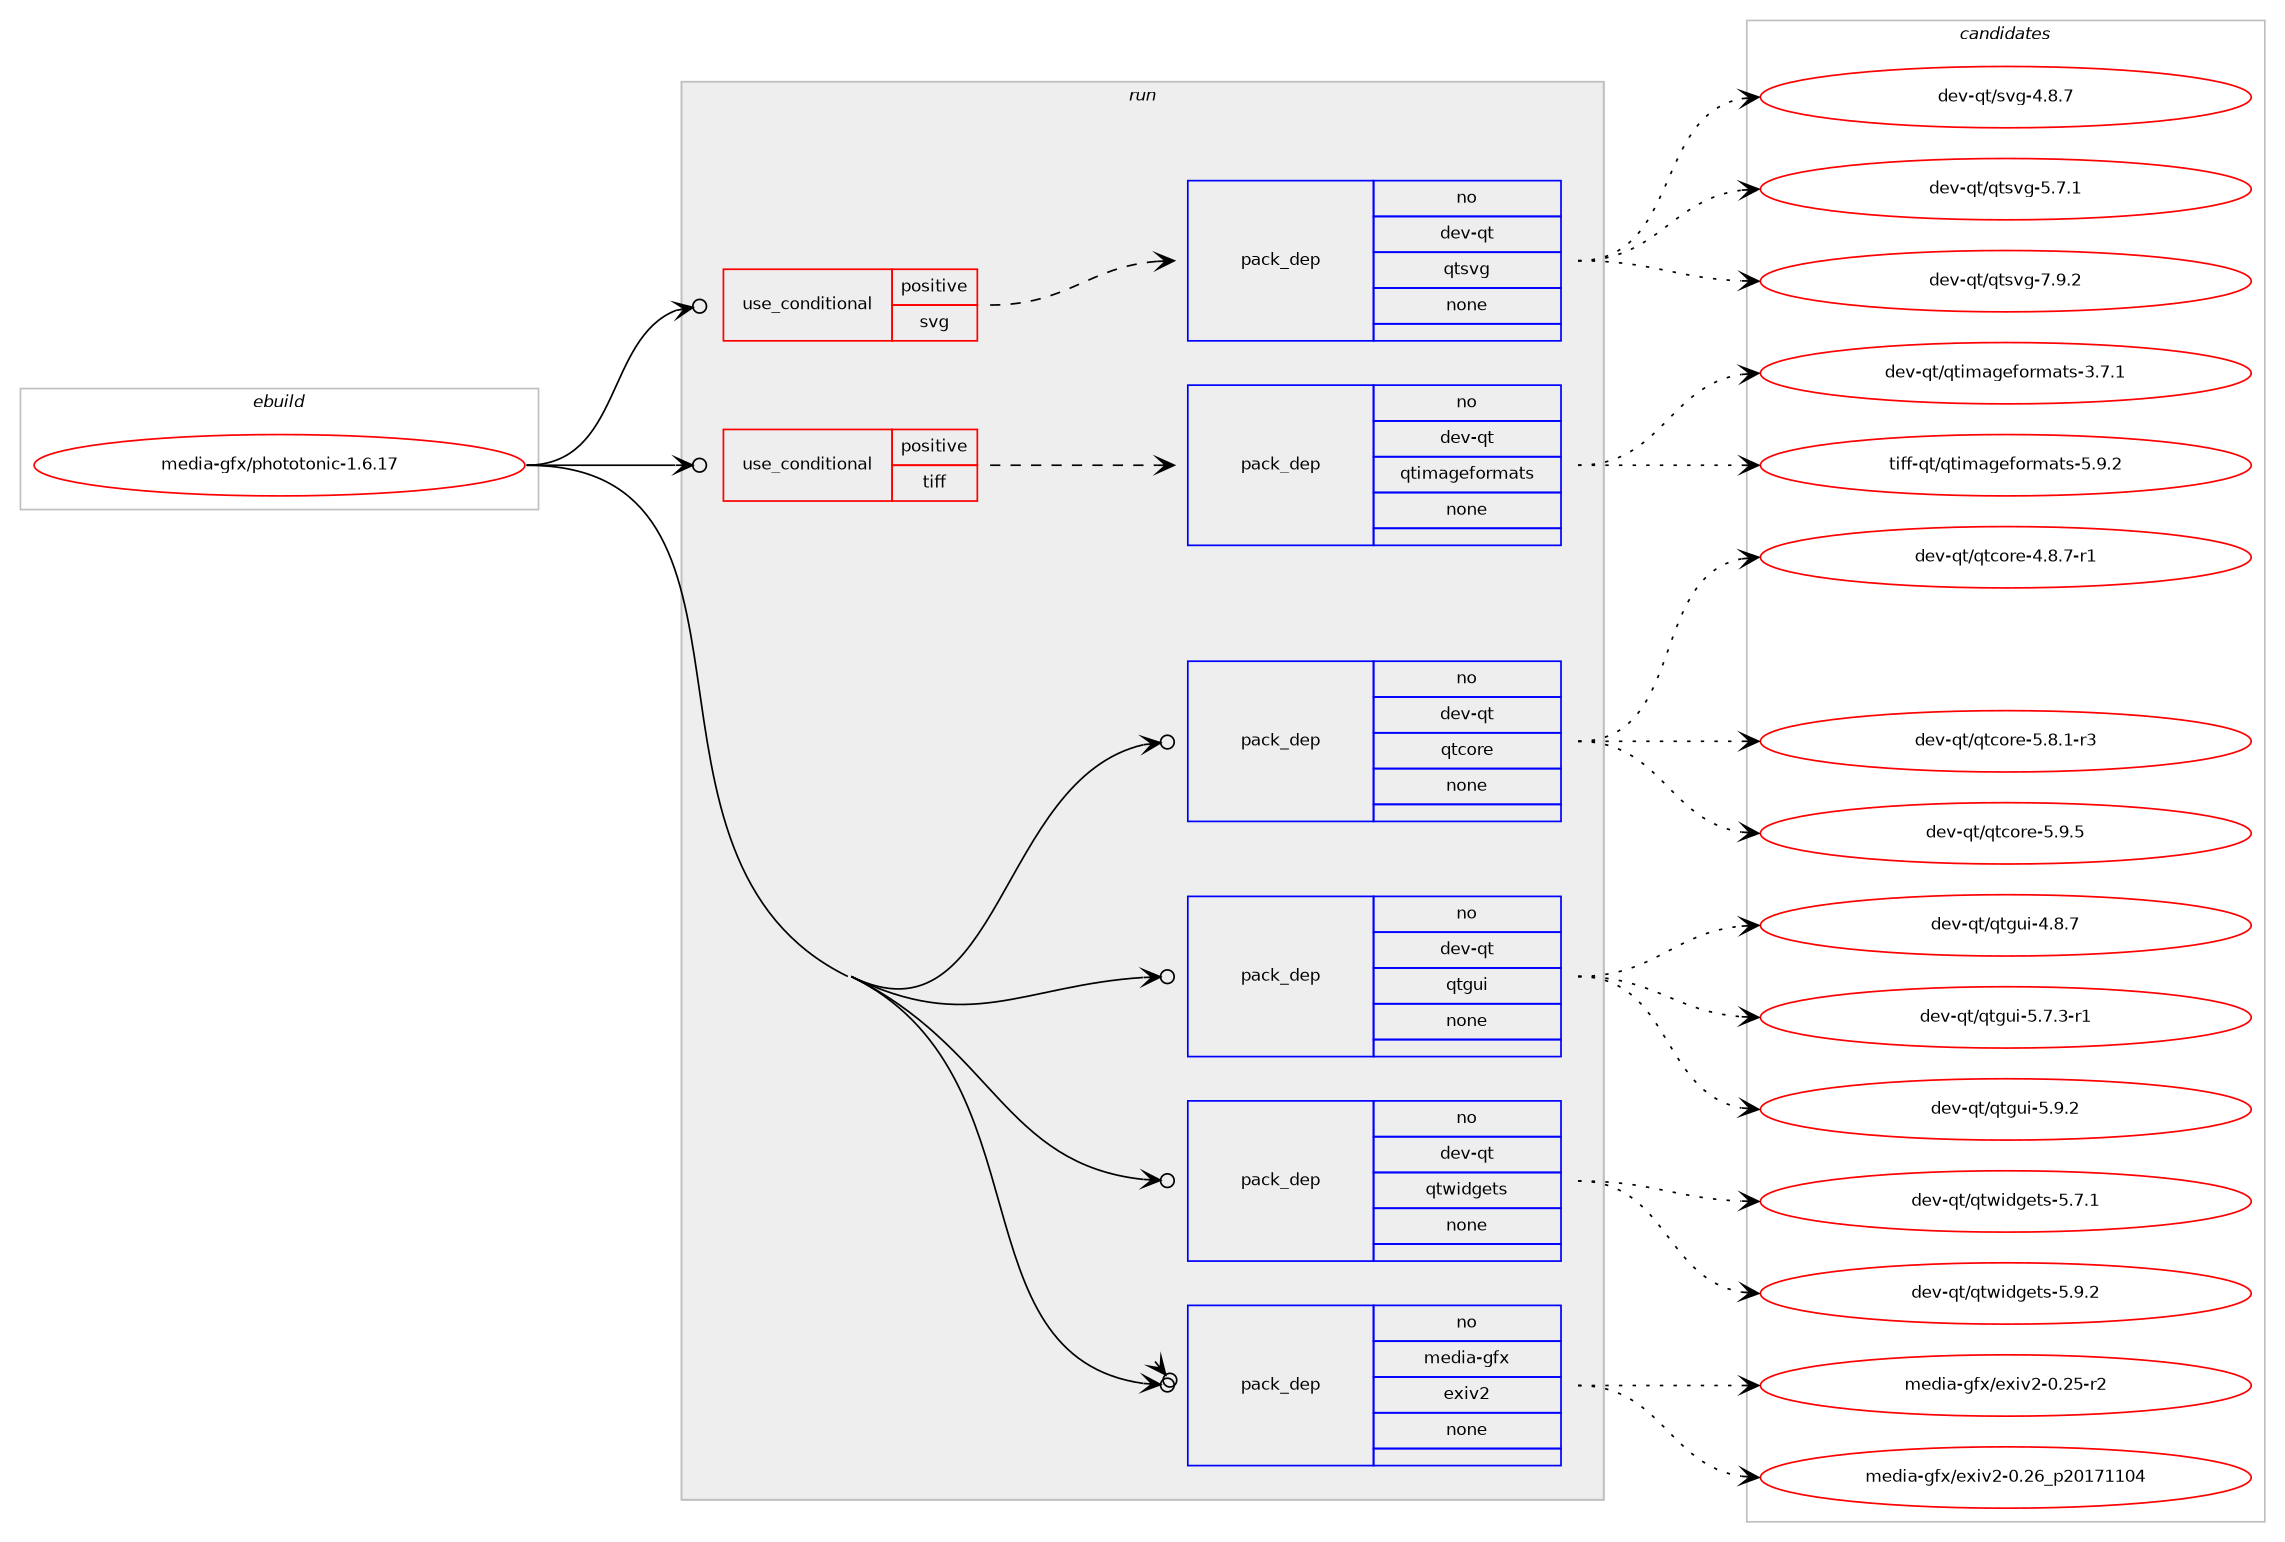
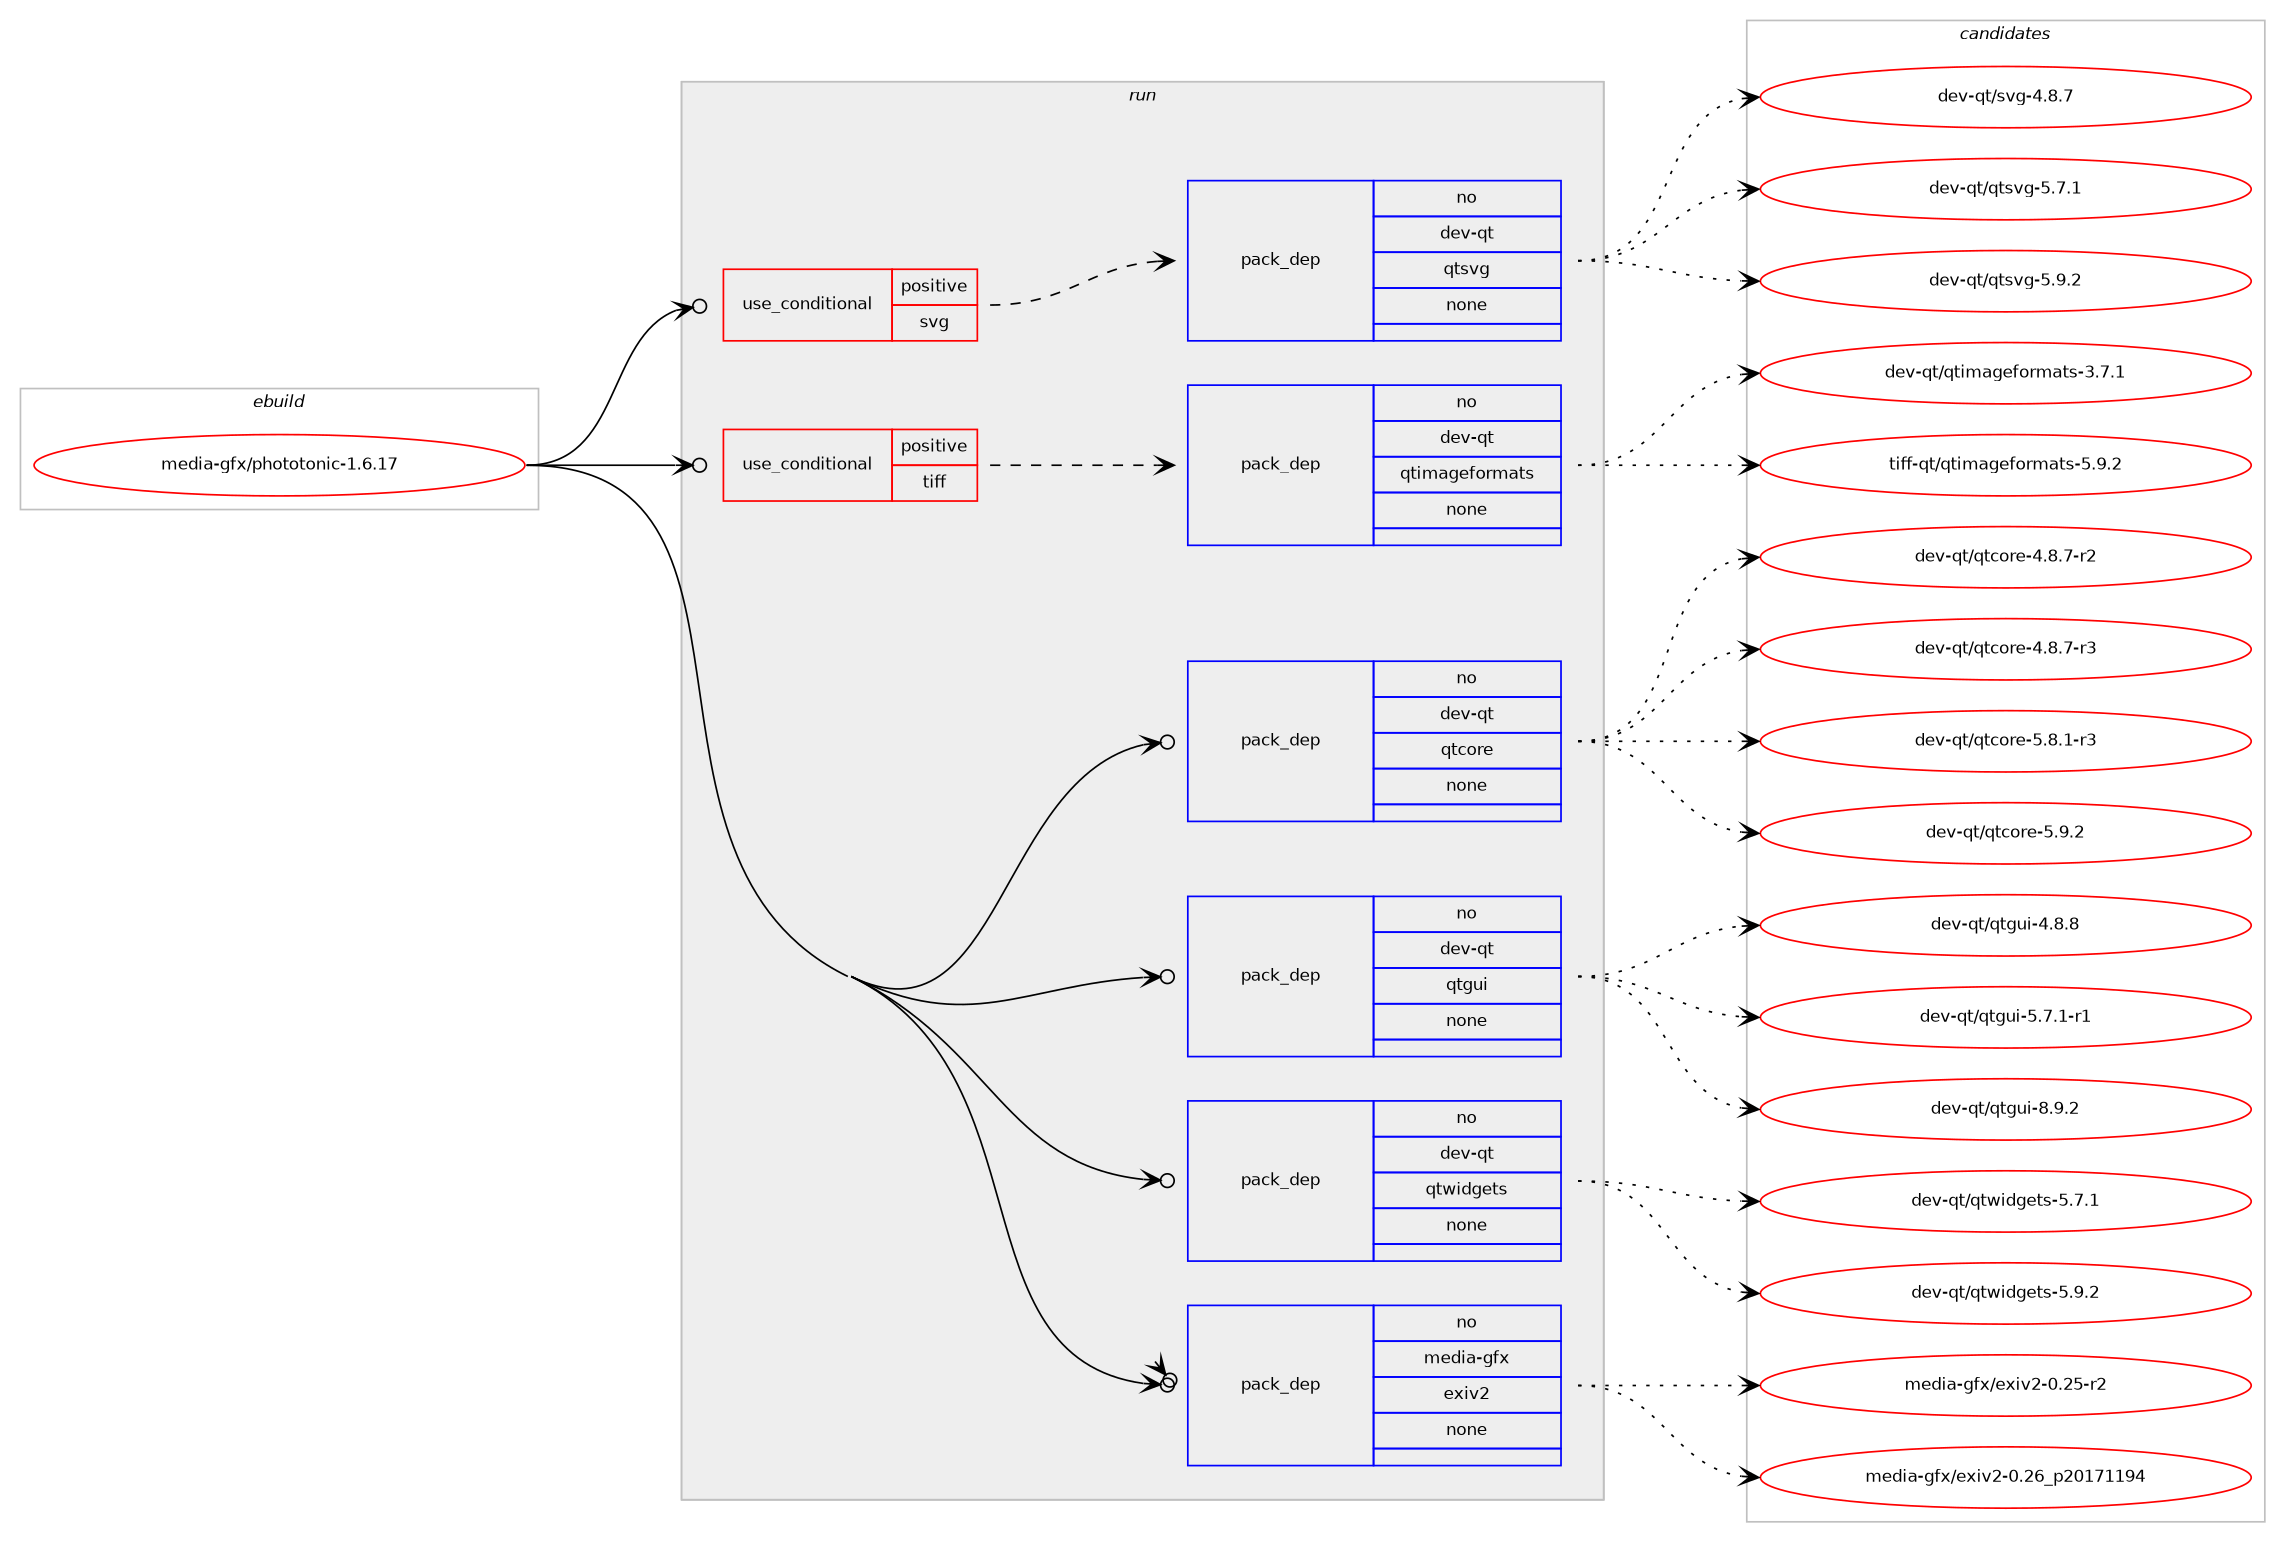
(2006, 281) -> (2006, 281)
(2006, 557) -> (2006, 557)
none -> (2006, 649)
(2006, 833) -> (2006, 833)
(2006, 925) -> (2006, 925)
(2006, 1017) -> (2006, 1017)
(2006, 1109) -> (2006, 1109)
(2006, 1478) -> (2006, 1478)
